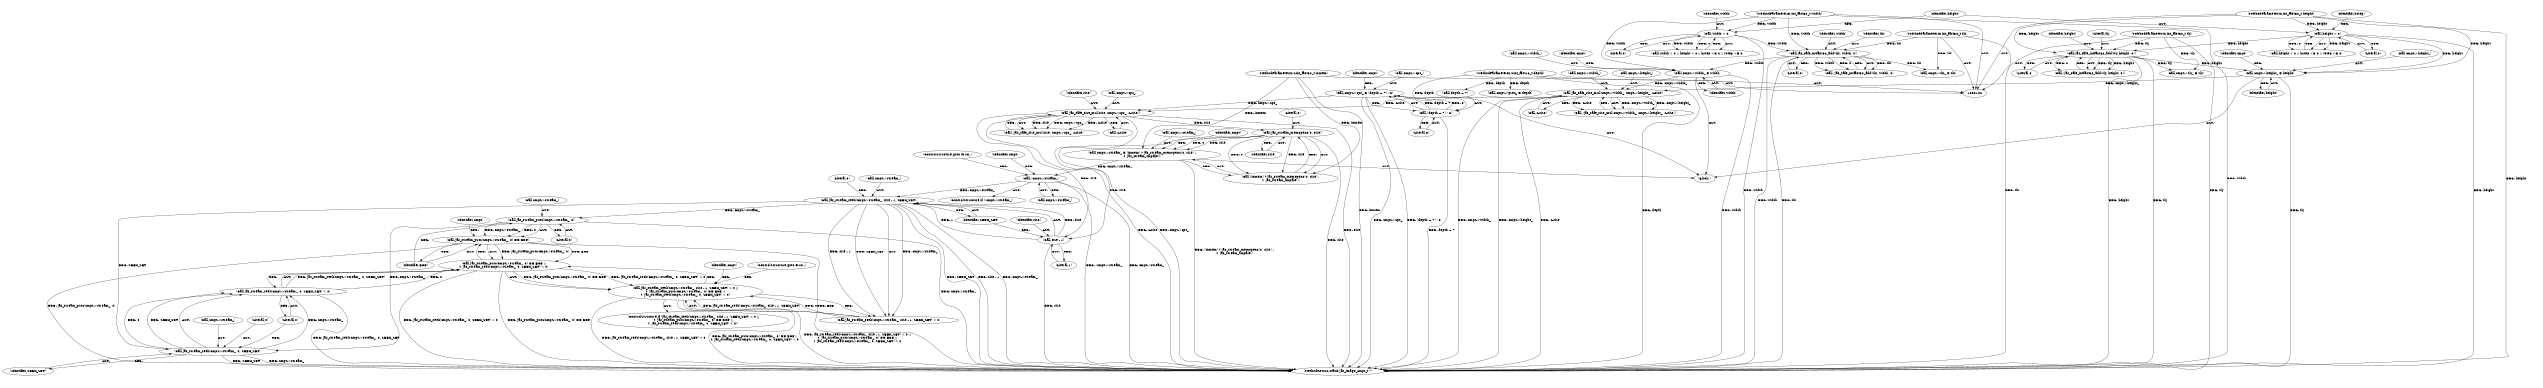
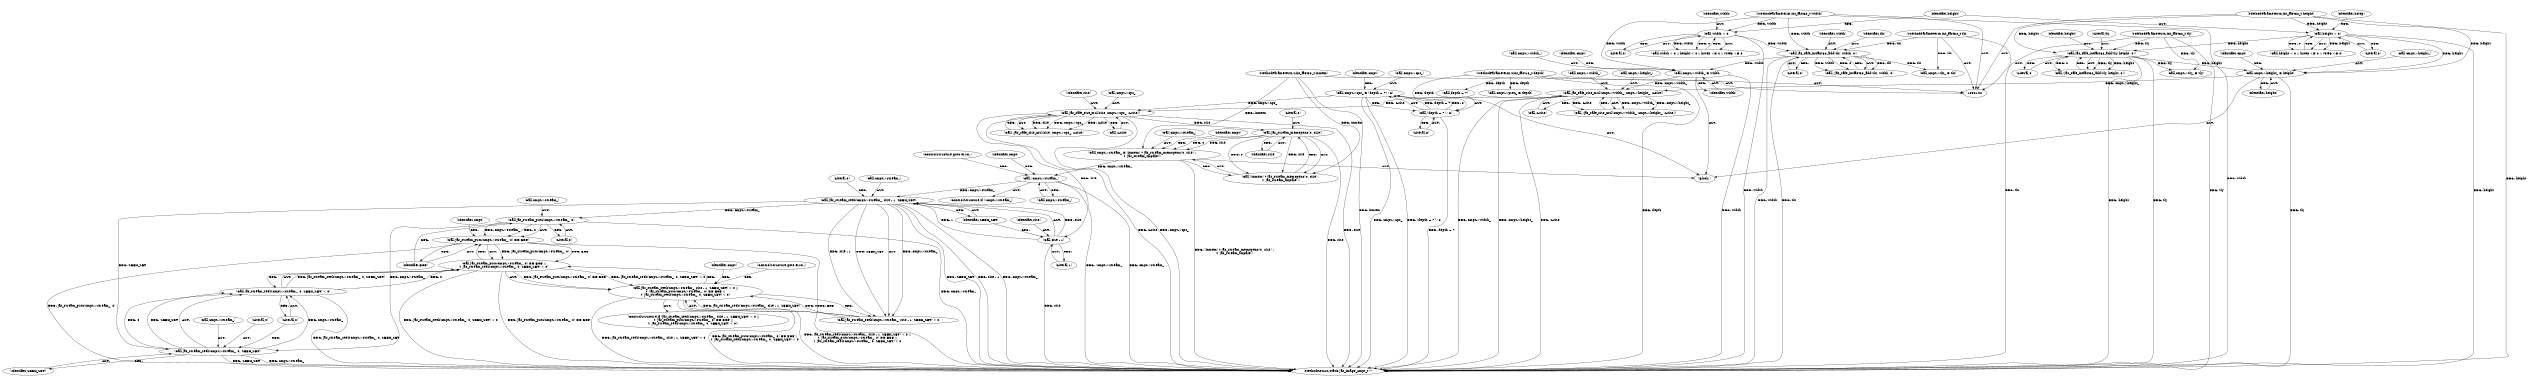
(1089, 146) -> none
